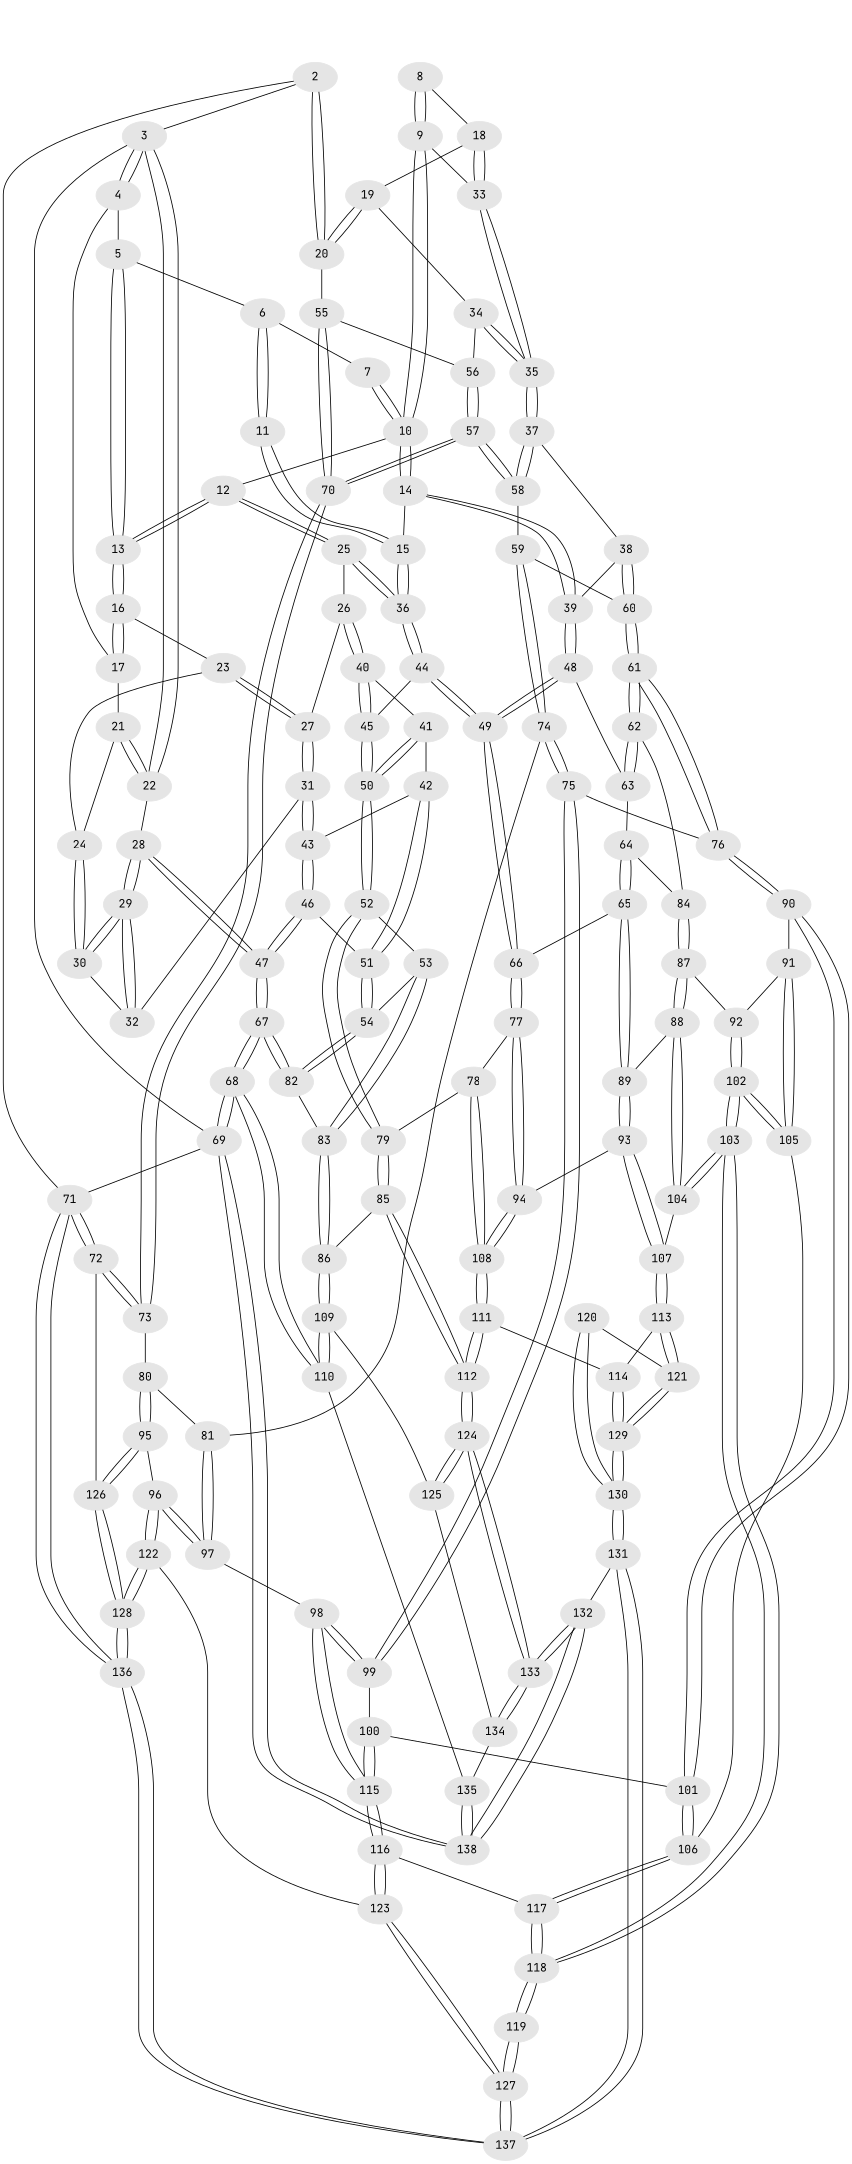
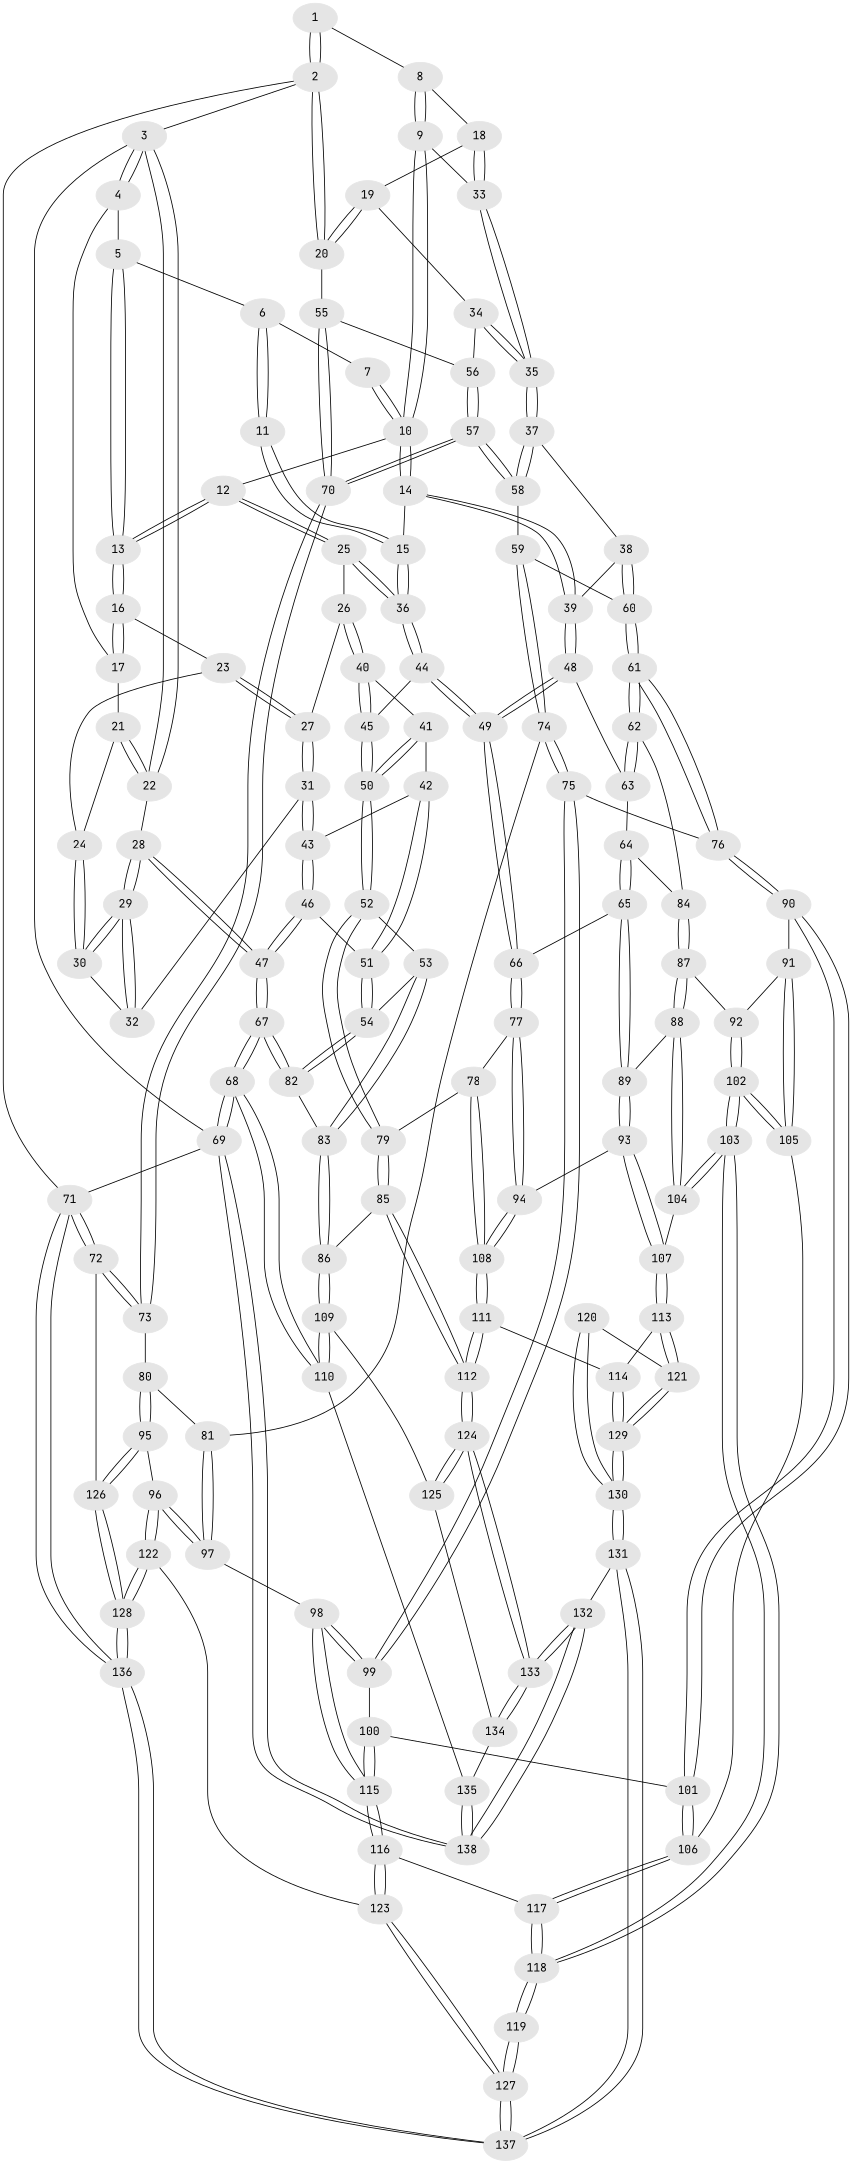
none -> (315, 18)
